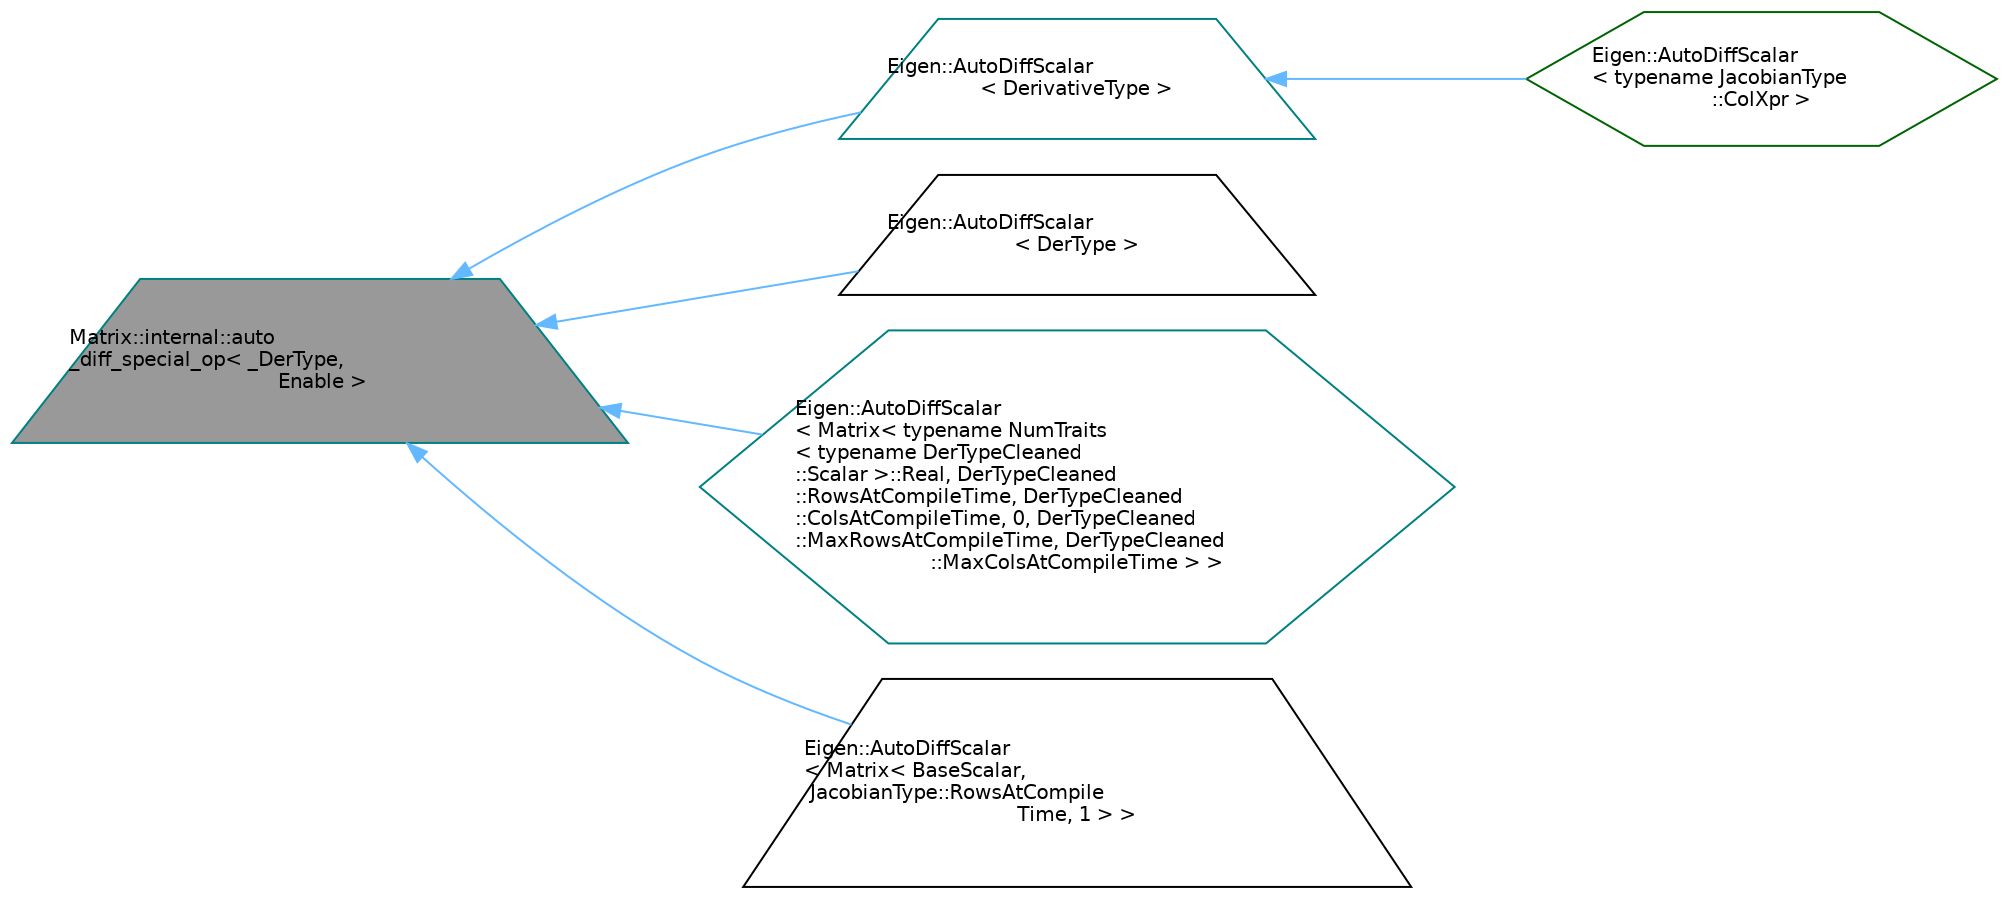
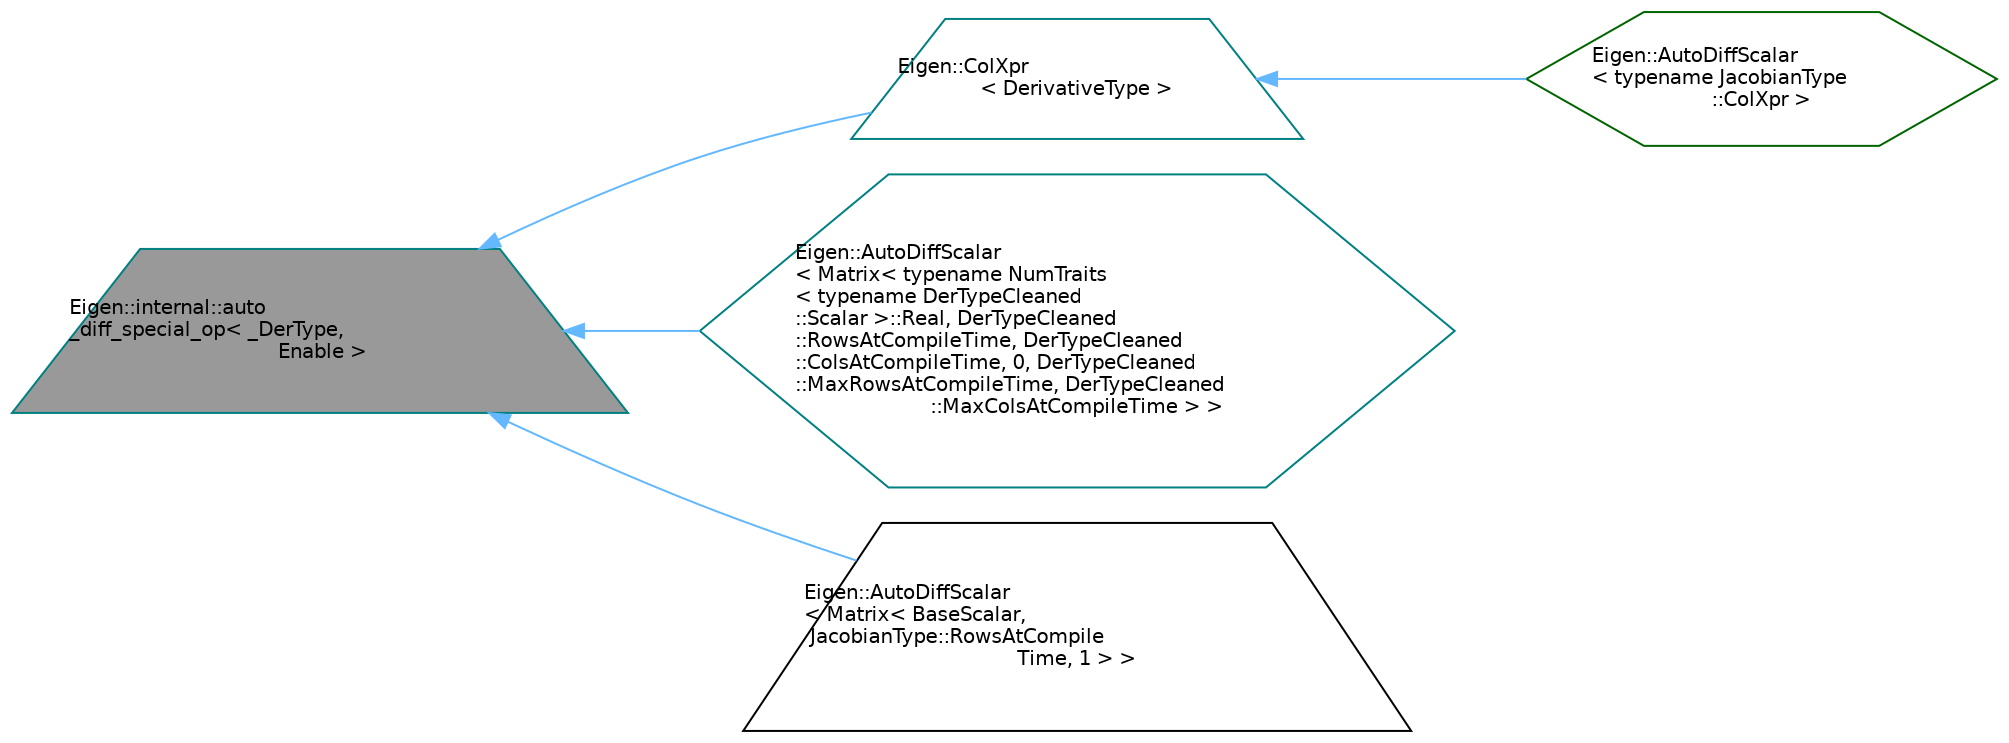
(1077, 79) -> (1077, 79)
(1077, 235) -> none
(320, 361) -> (320, 331)
